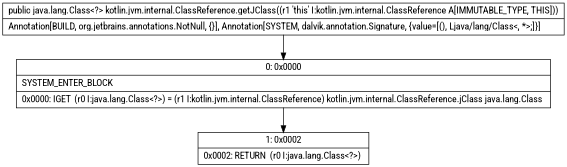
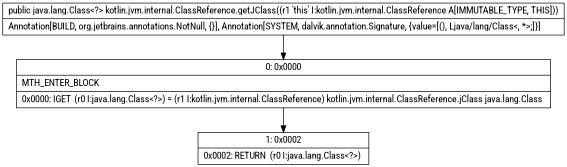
(67, 83) -> (61, 83)
